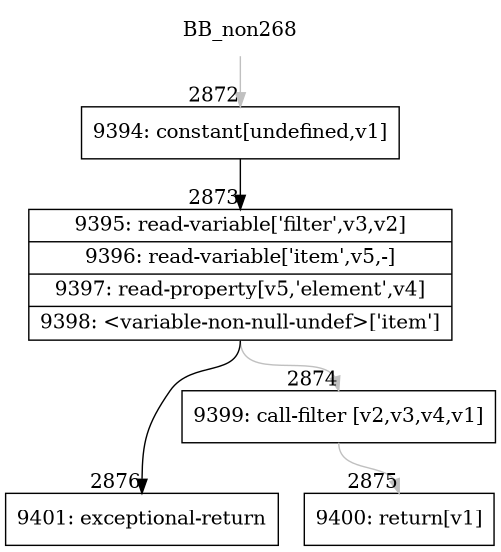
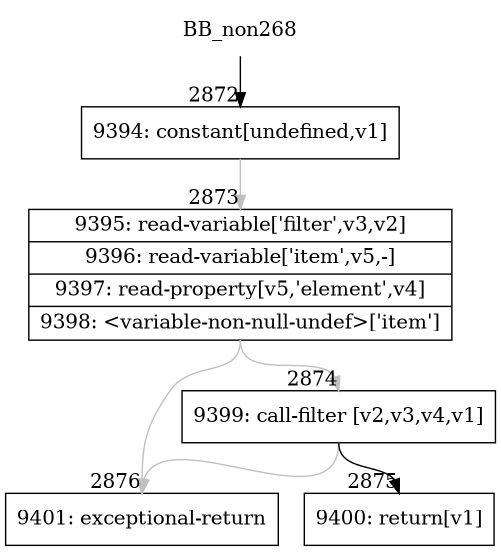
(240, 74) -> (240, 74)
(240, 177) -> (240, 177)
(170, 391) -> (170, 391)
(362, 466) -> (362, 466)
none -> (247, 469)
